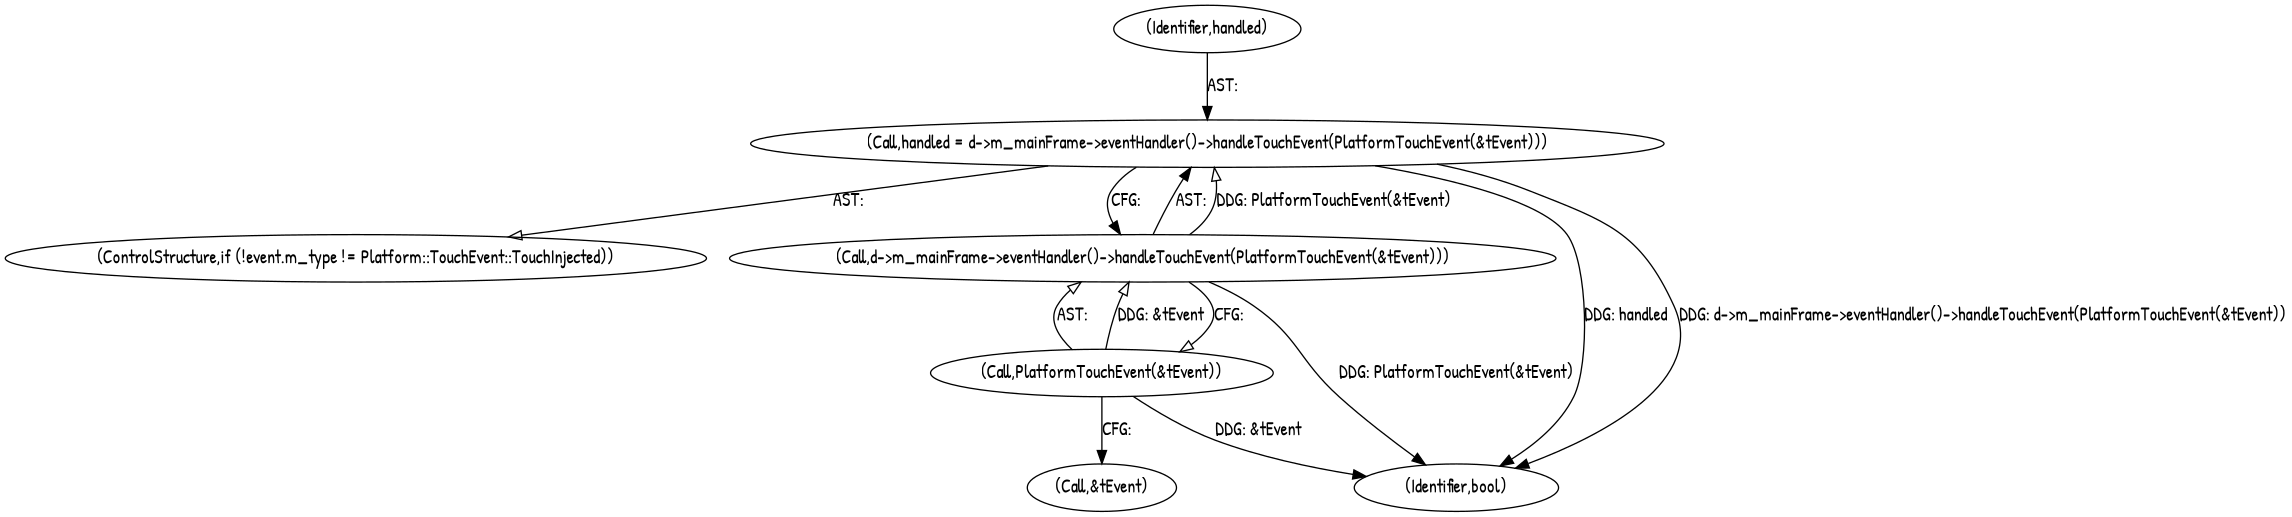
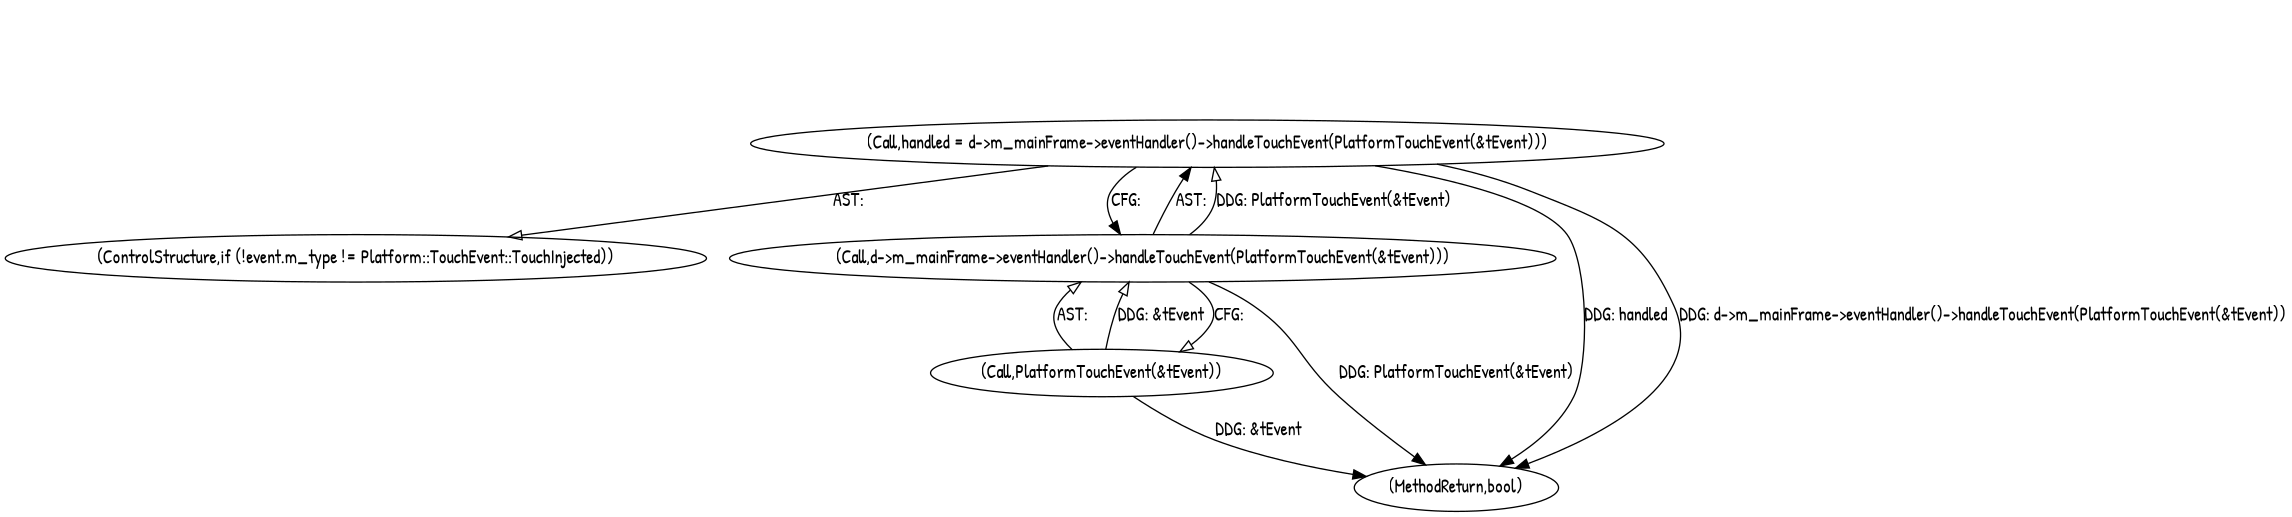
(1207, 29) -> none
(1102, 488) -> none
(1456, 488) -> (1456, 488)
